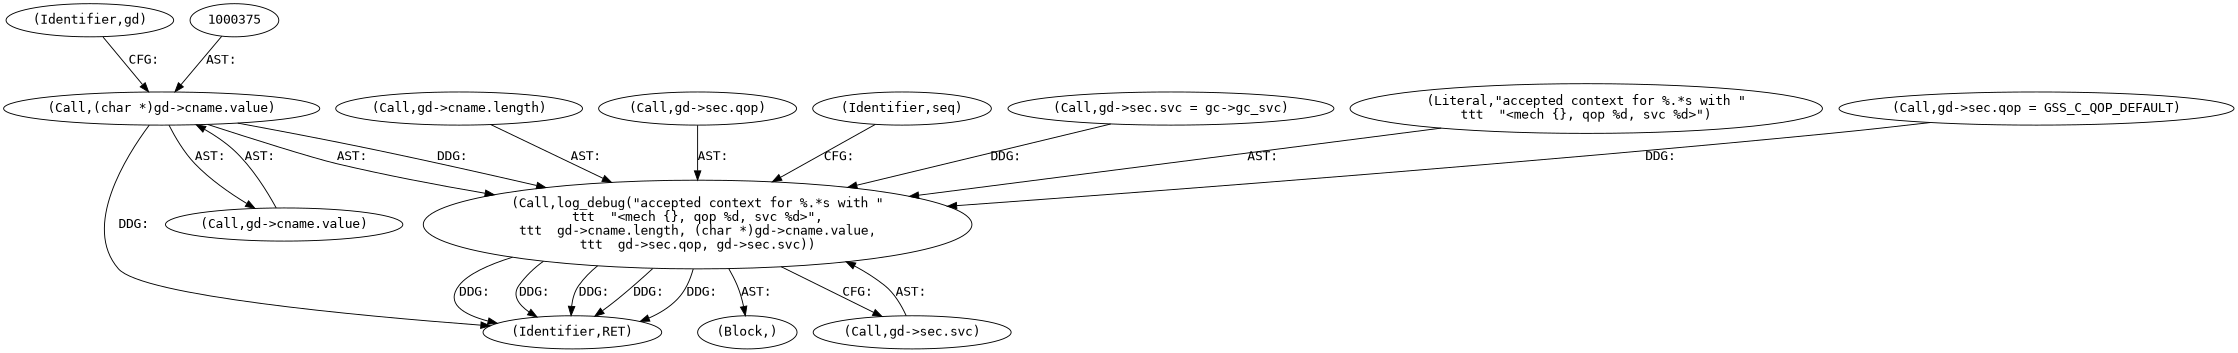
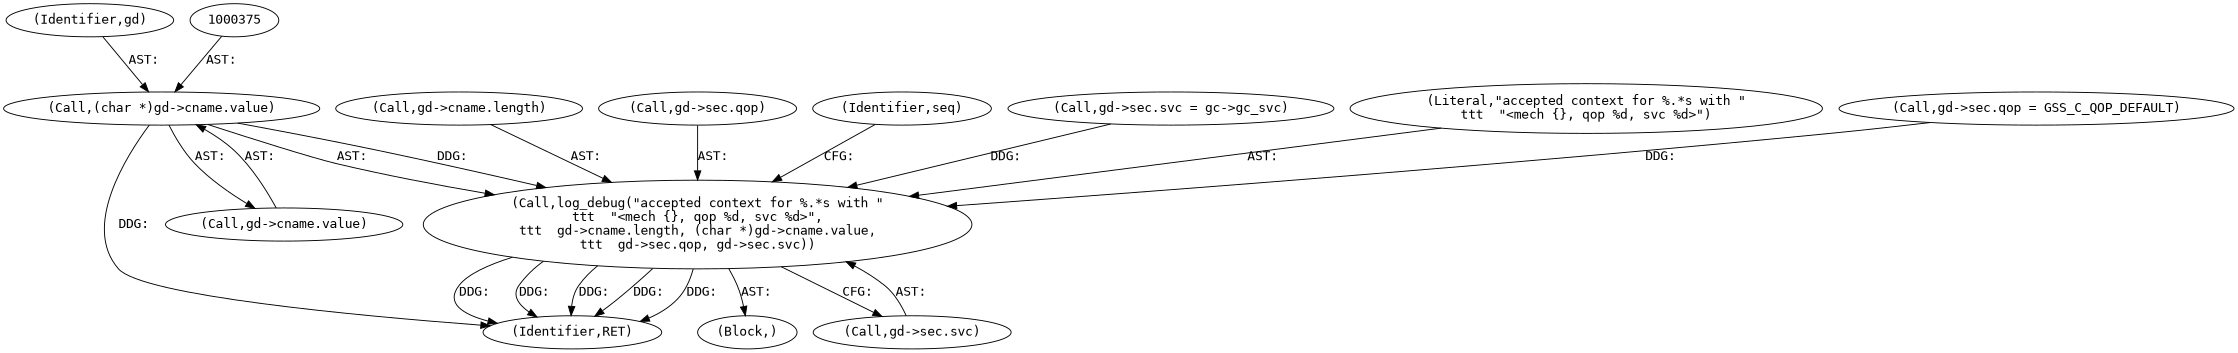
(148, 60) -> (148, 60)
